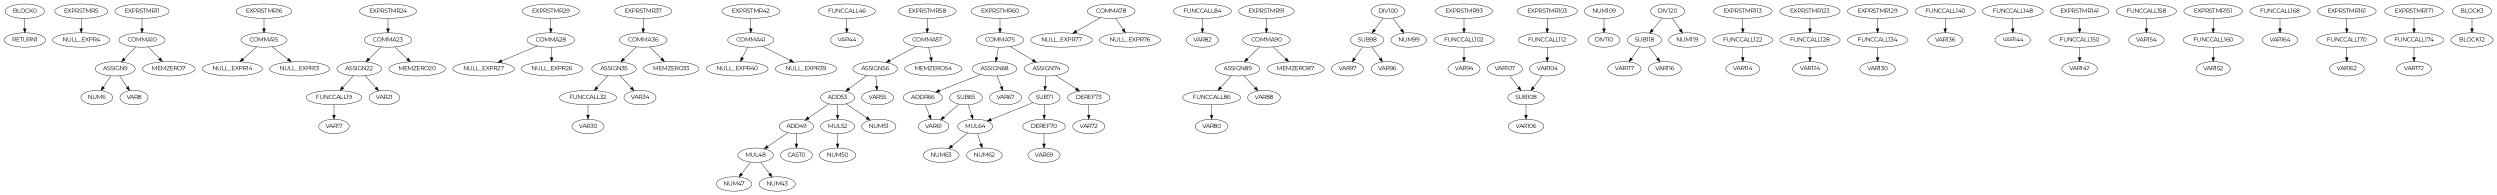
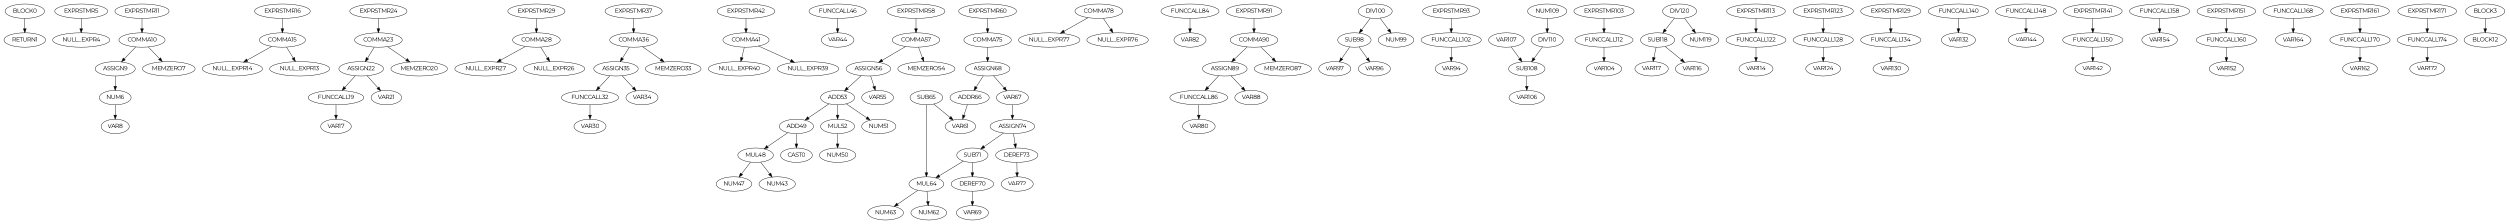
(1945, 40) -> (1958, 40)
(1021, 53) -> (1012, 110)
(123, 82) -> (115, 110)
(1538, 82) -> (1538, 53)
